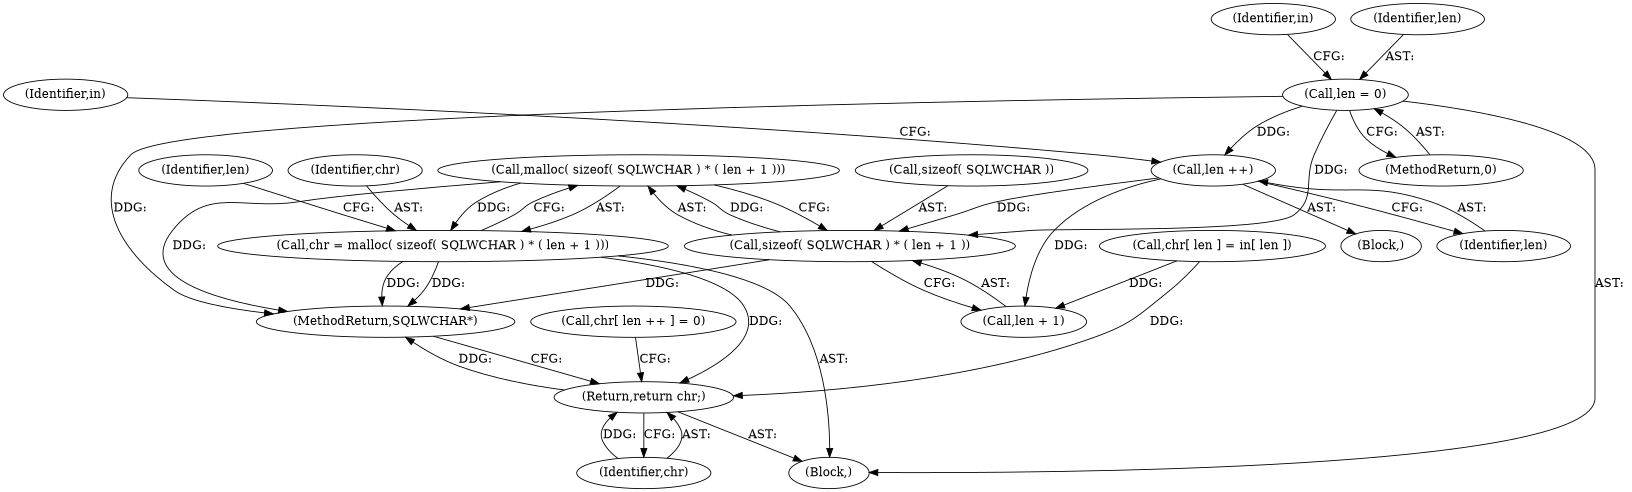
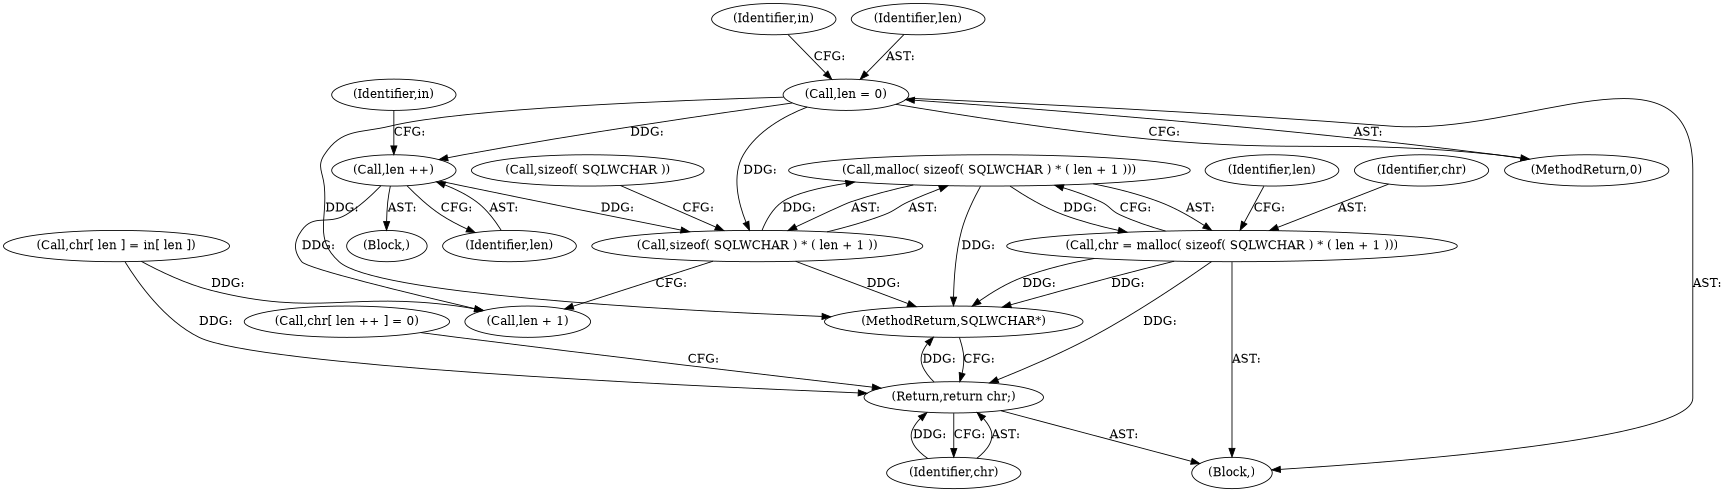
(816, 208) -> (868, 208)
(935, 208) -> (700, 208)
(966, 280) -> none
